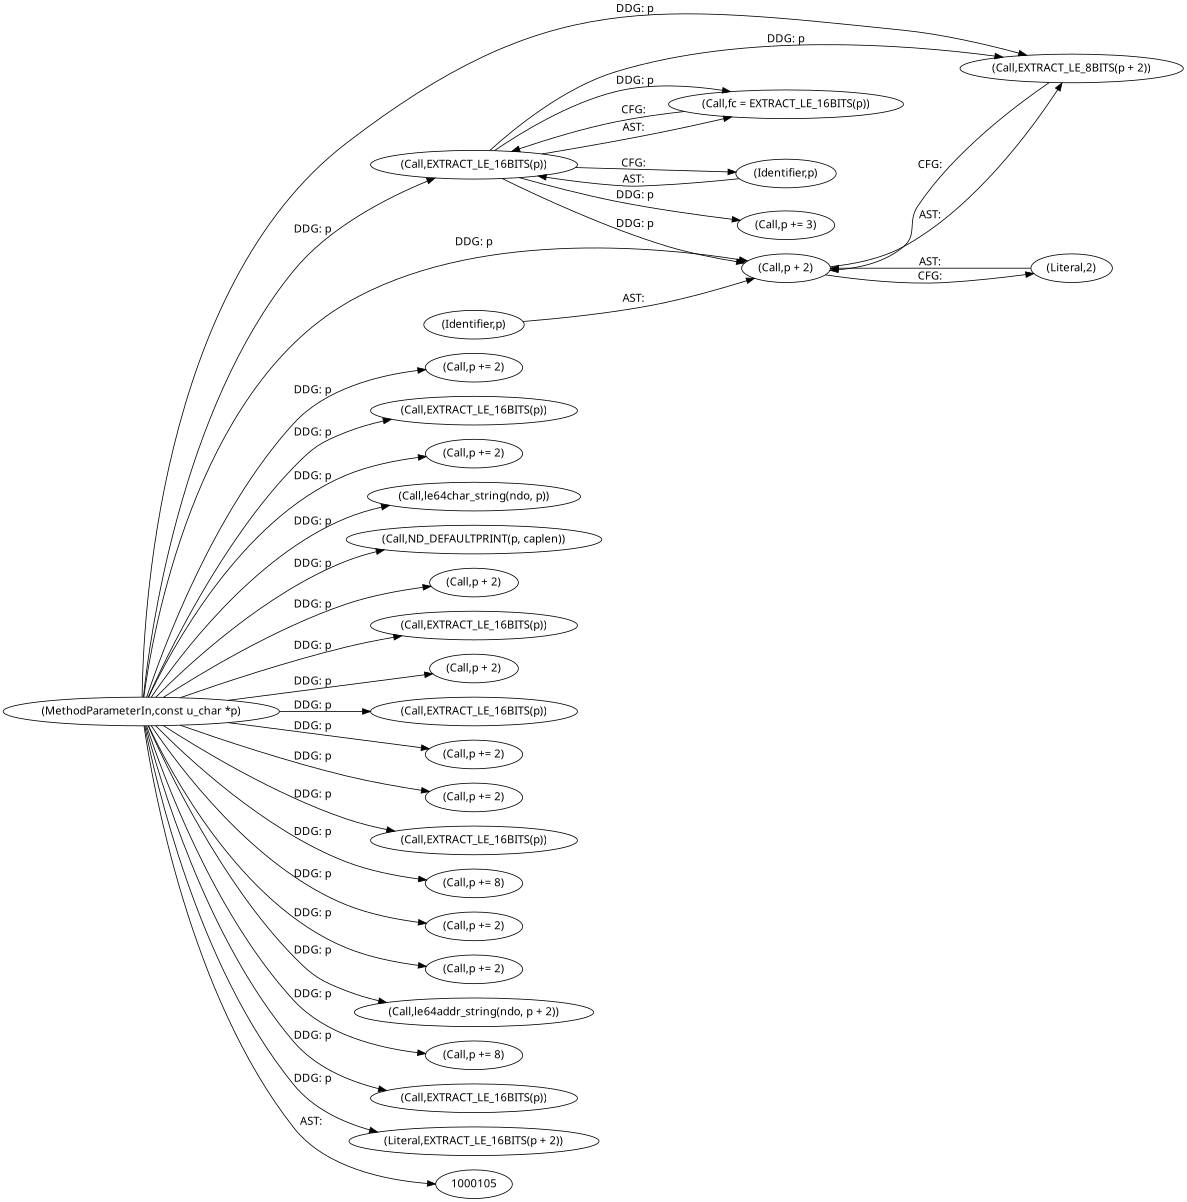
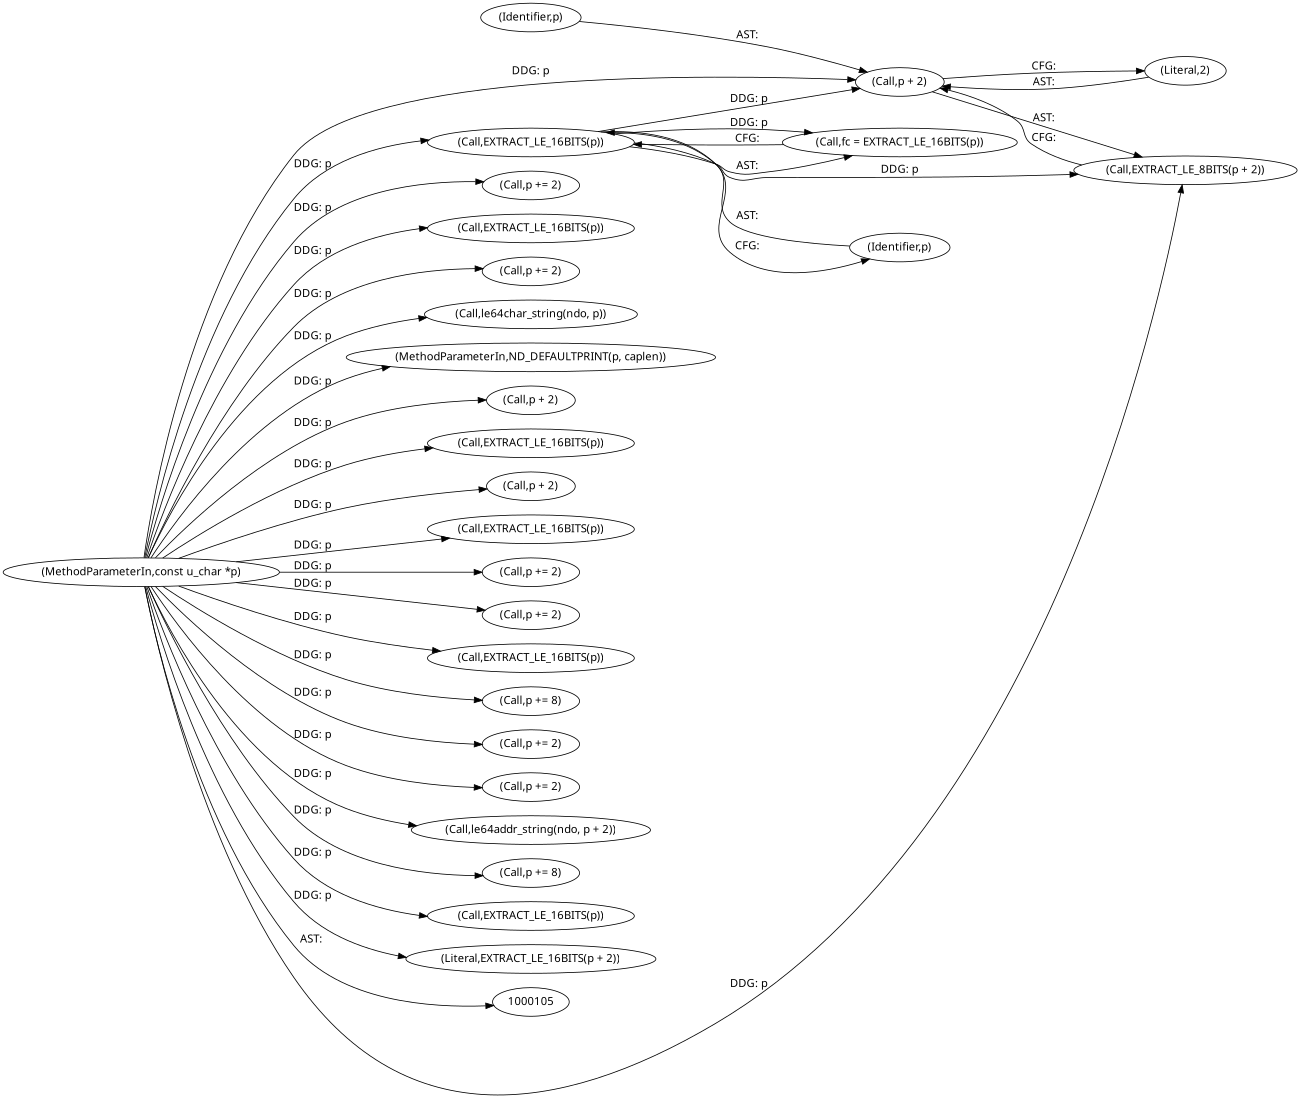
(786, 225) -> none
(474, 540) -> (531, 357)
